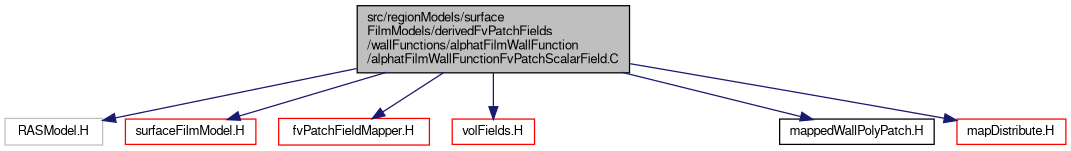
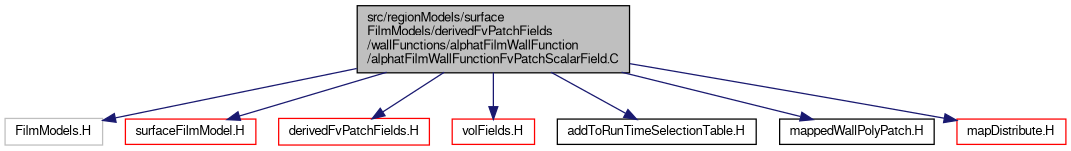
(54, 132) -> (54, 132)
(354, 132) -> (354, 132)
none -> (657, 132)
